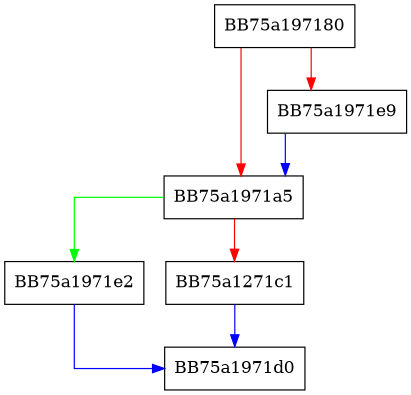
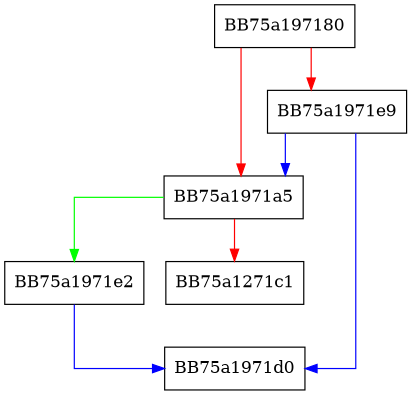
(235, 320) -> (356, 270)
